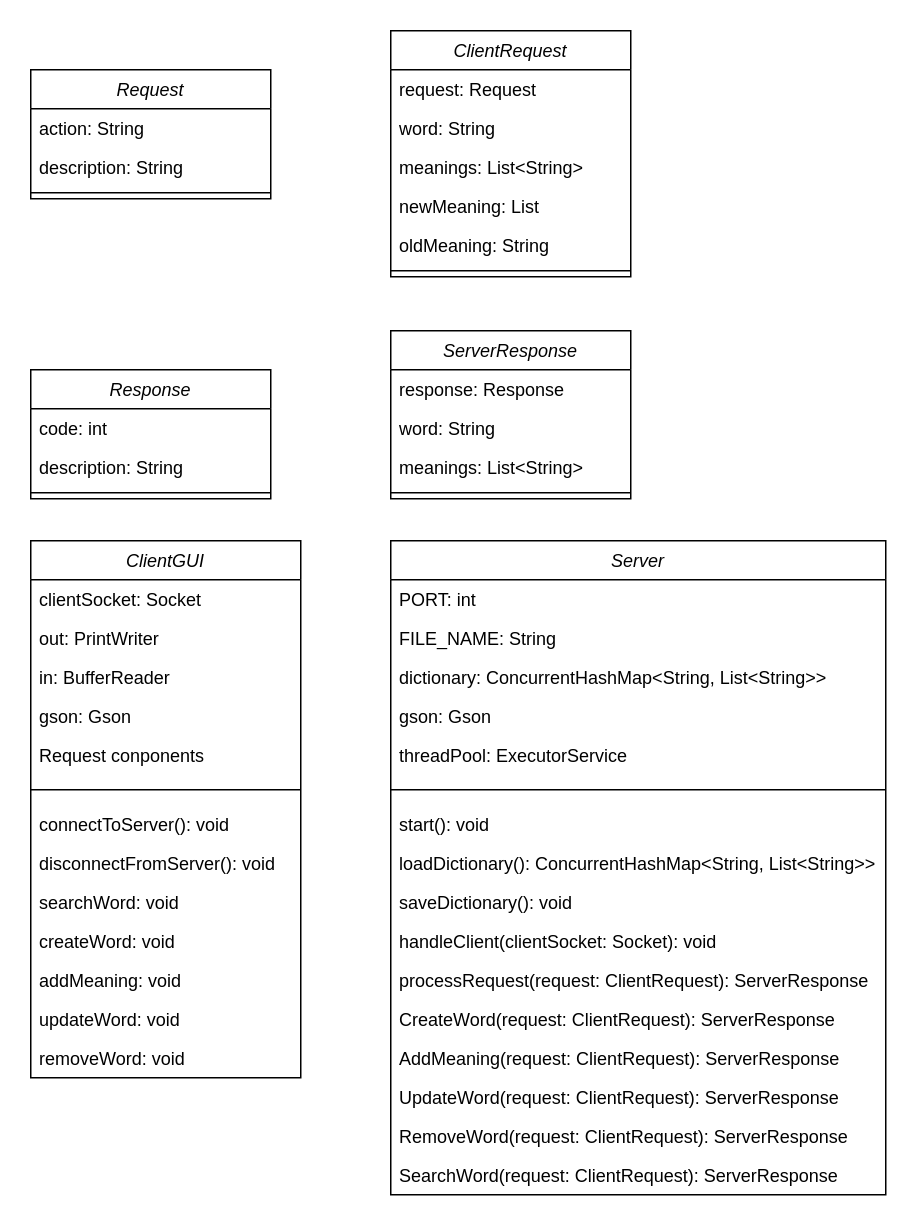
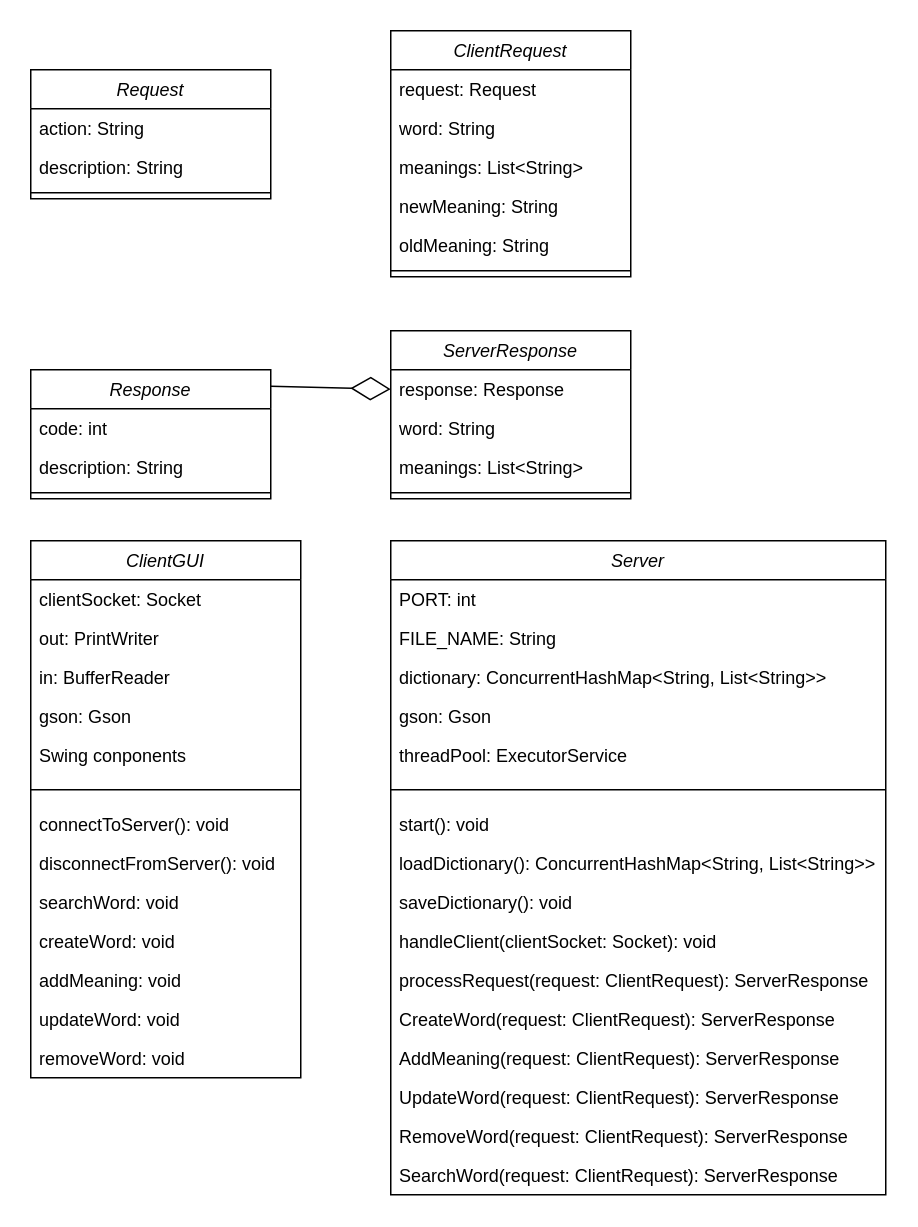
(470, 207) -> (480, 207)
none -> (311, 387)
(127, 756) -> (115, 756)
